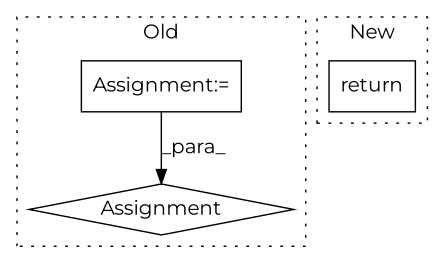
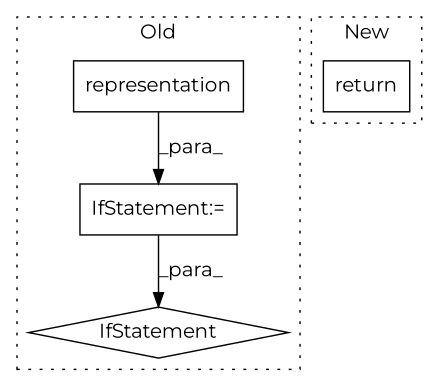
none -> (159, 86)
(161, 86) -> (159, 209)
(161, 209) -> (159, 333)
